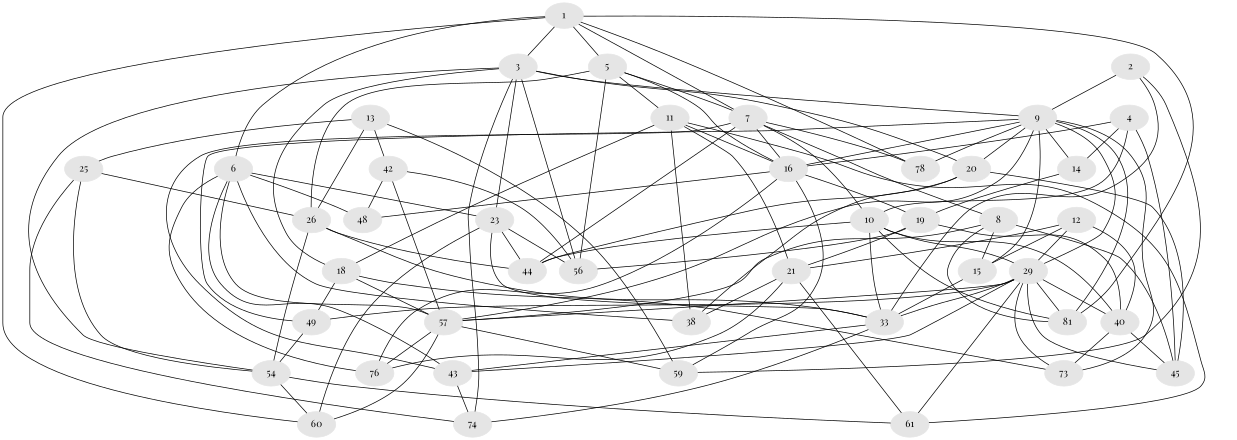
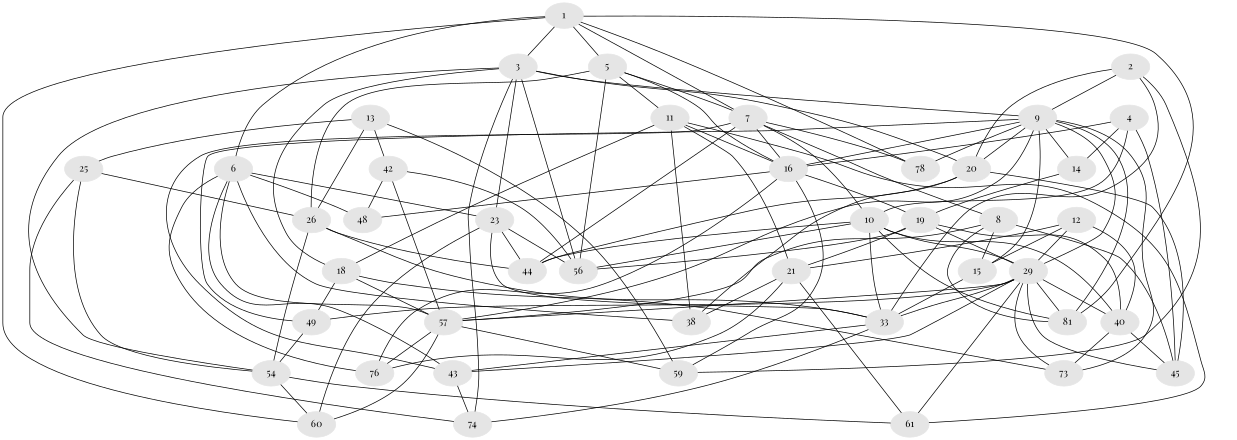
none -> (1031, 94)
none -> (724, 246)
none -> (977, 246)
